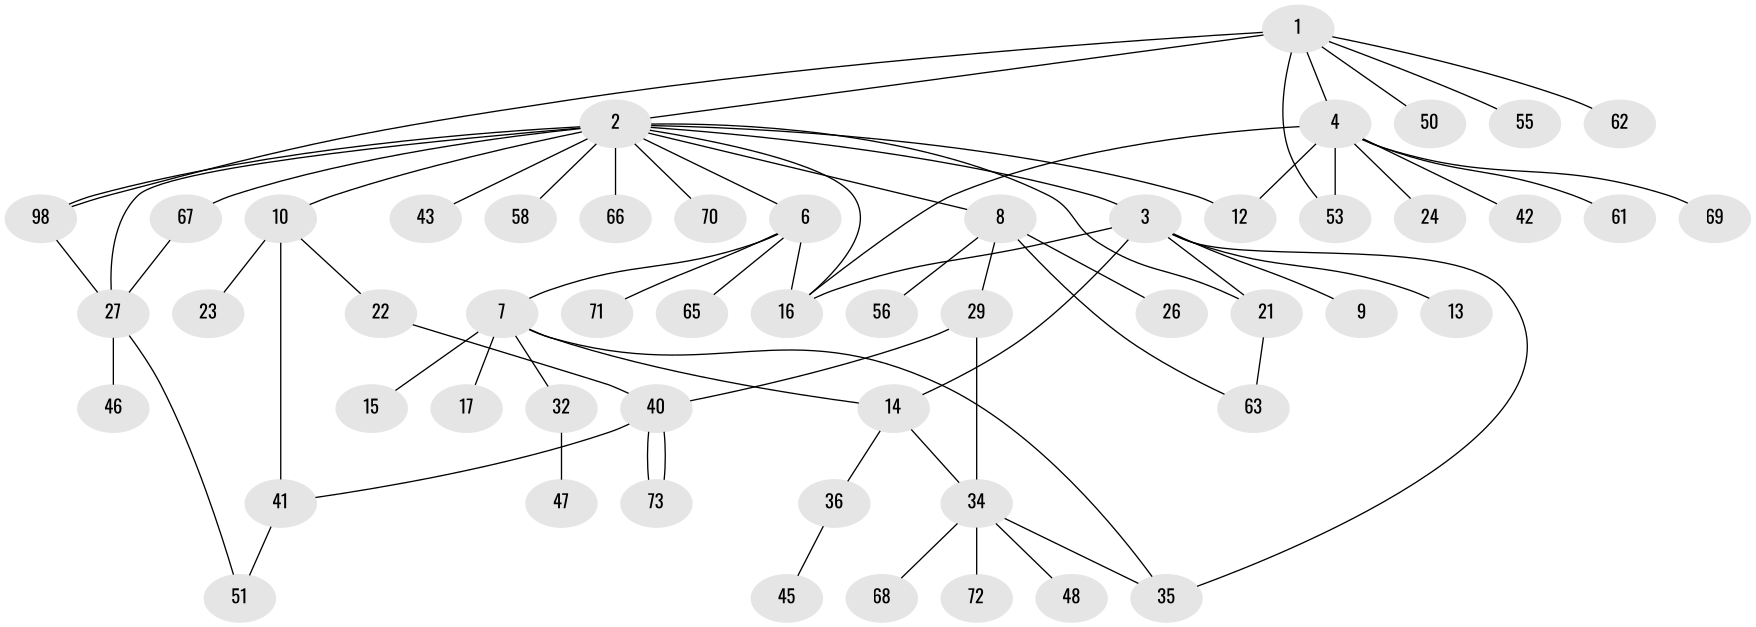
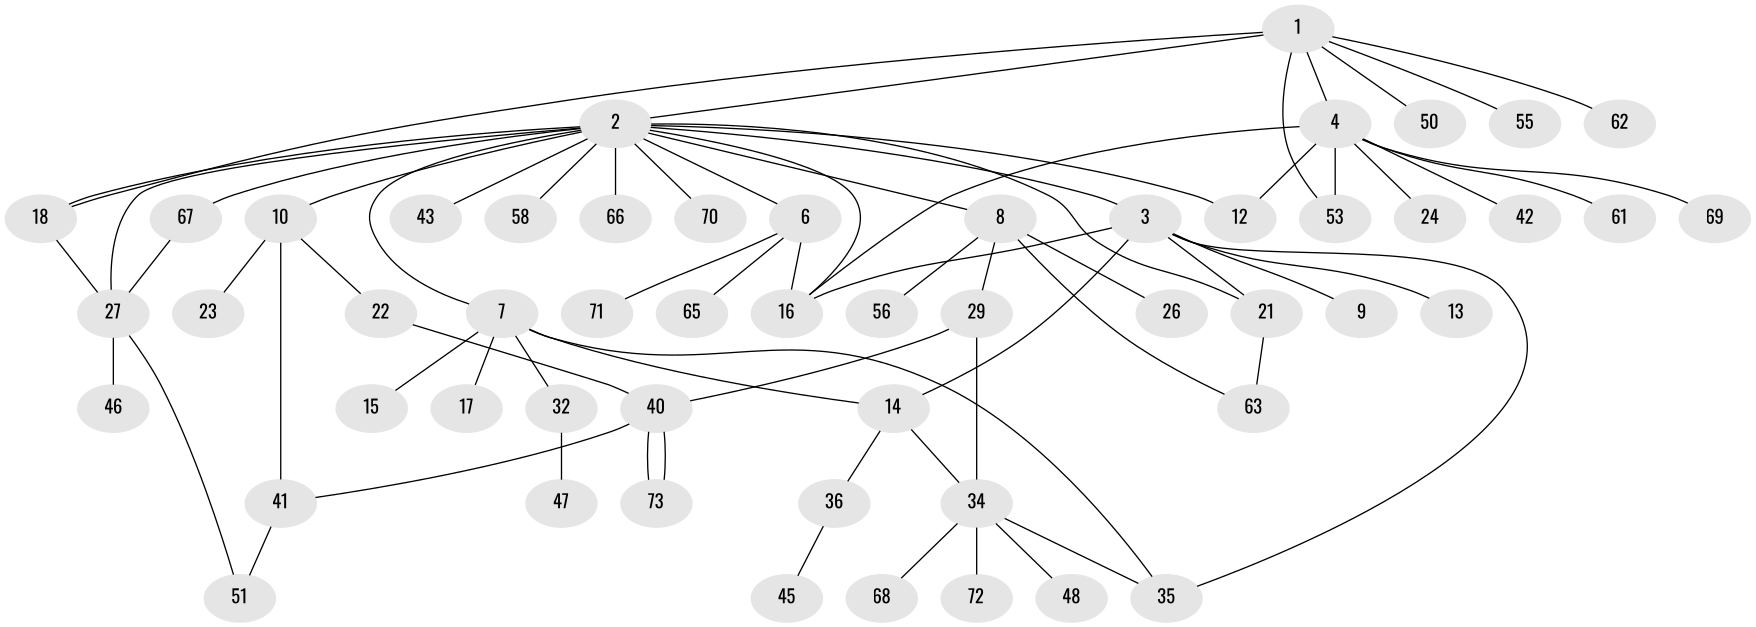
(41, 219) -> (41, 219)
(654, 266) -> (384, 190)
